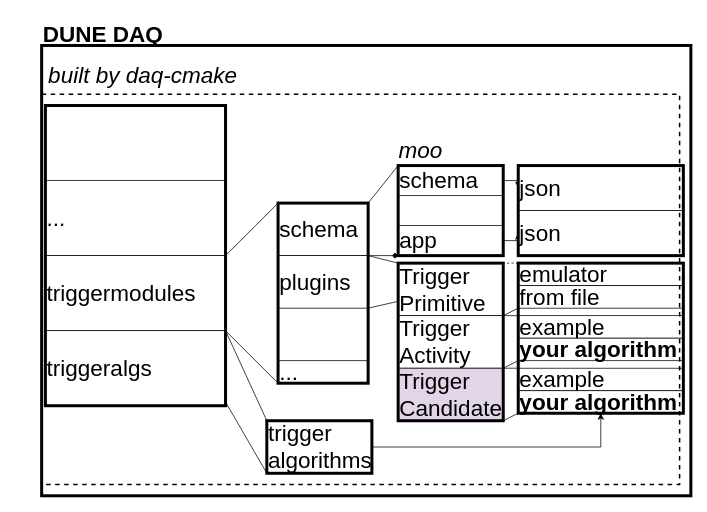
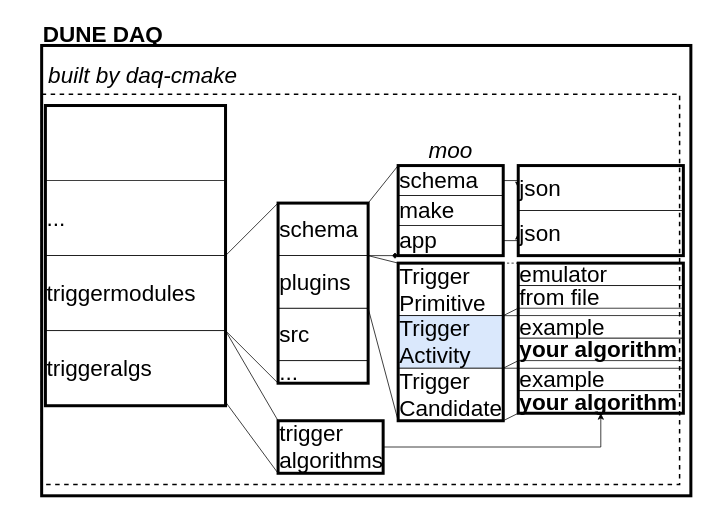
(420, 150) -> (450, 150)
none -> (450, 210)
(383, 304) -> (382, 362)
none -> (323, 334)
(450, 342) -> (450, 342)
(450, 394) -> (450, 394)
(319, 447) -> (330, 447)
